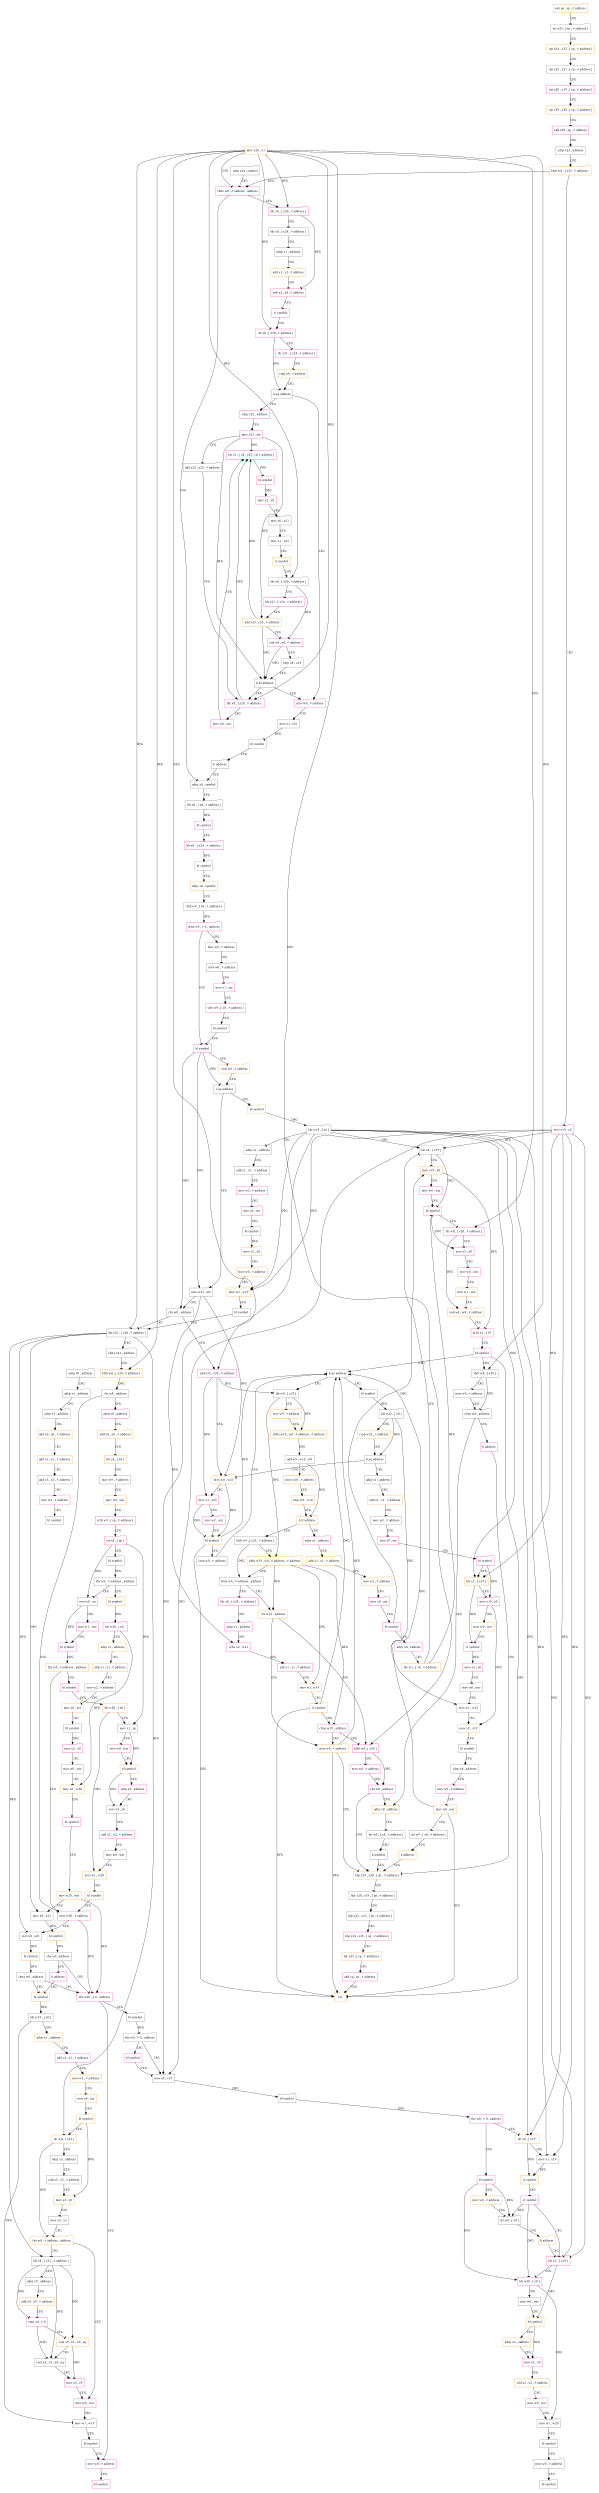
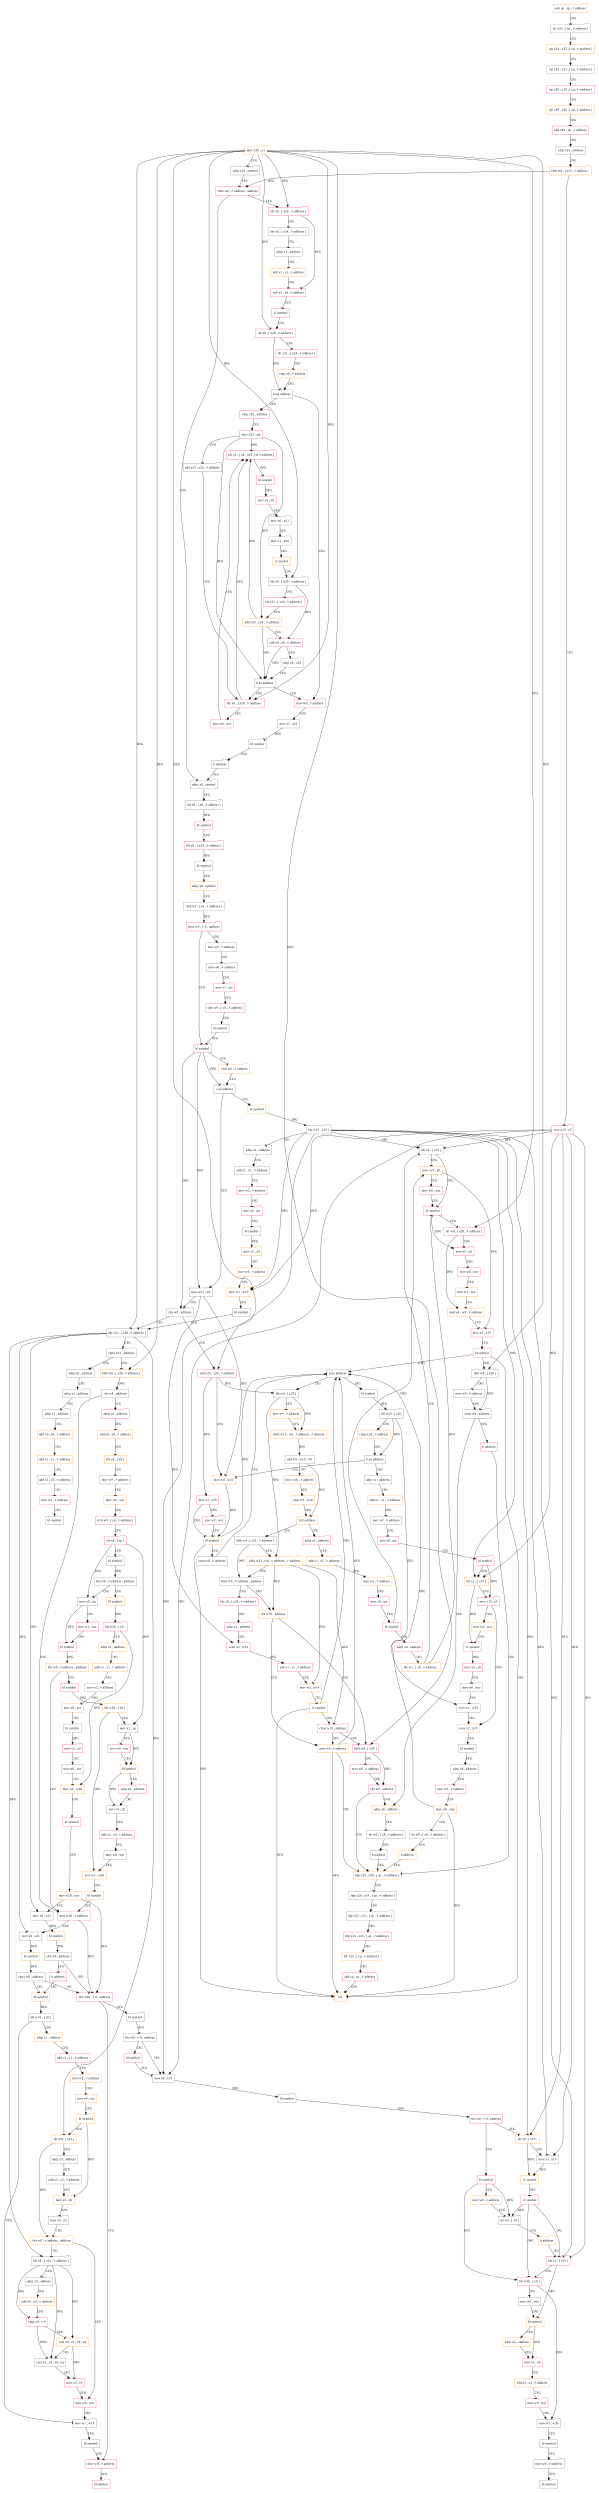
(223, 165) -> (251, 160)
none -> (102, 1363)
(216, 1489) -> none
